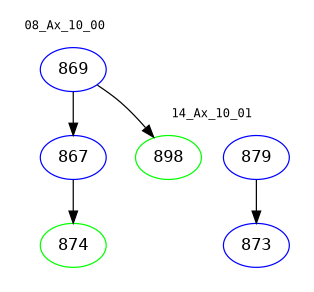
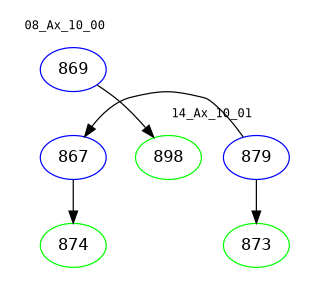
(73, 108) -> (171, 92)
(256, 245) -> (256, 245)
